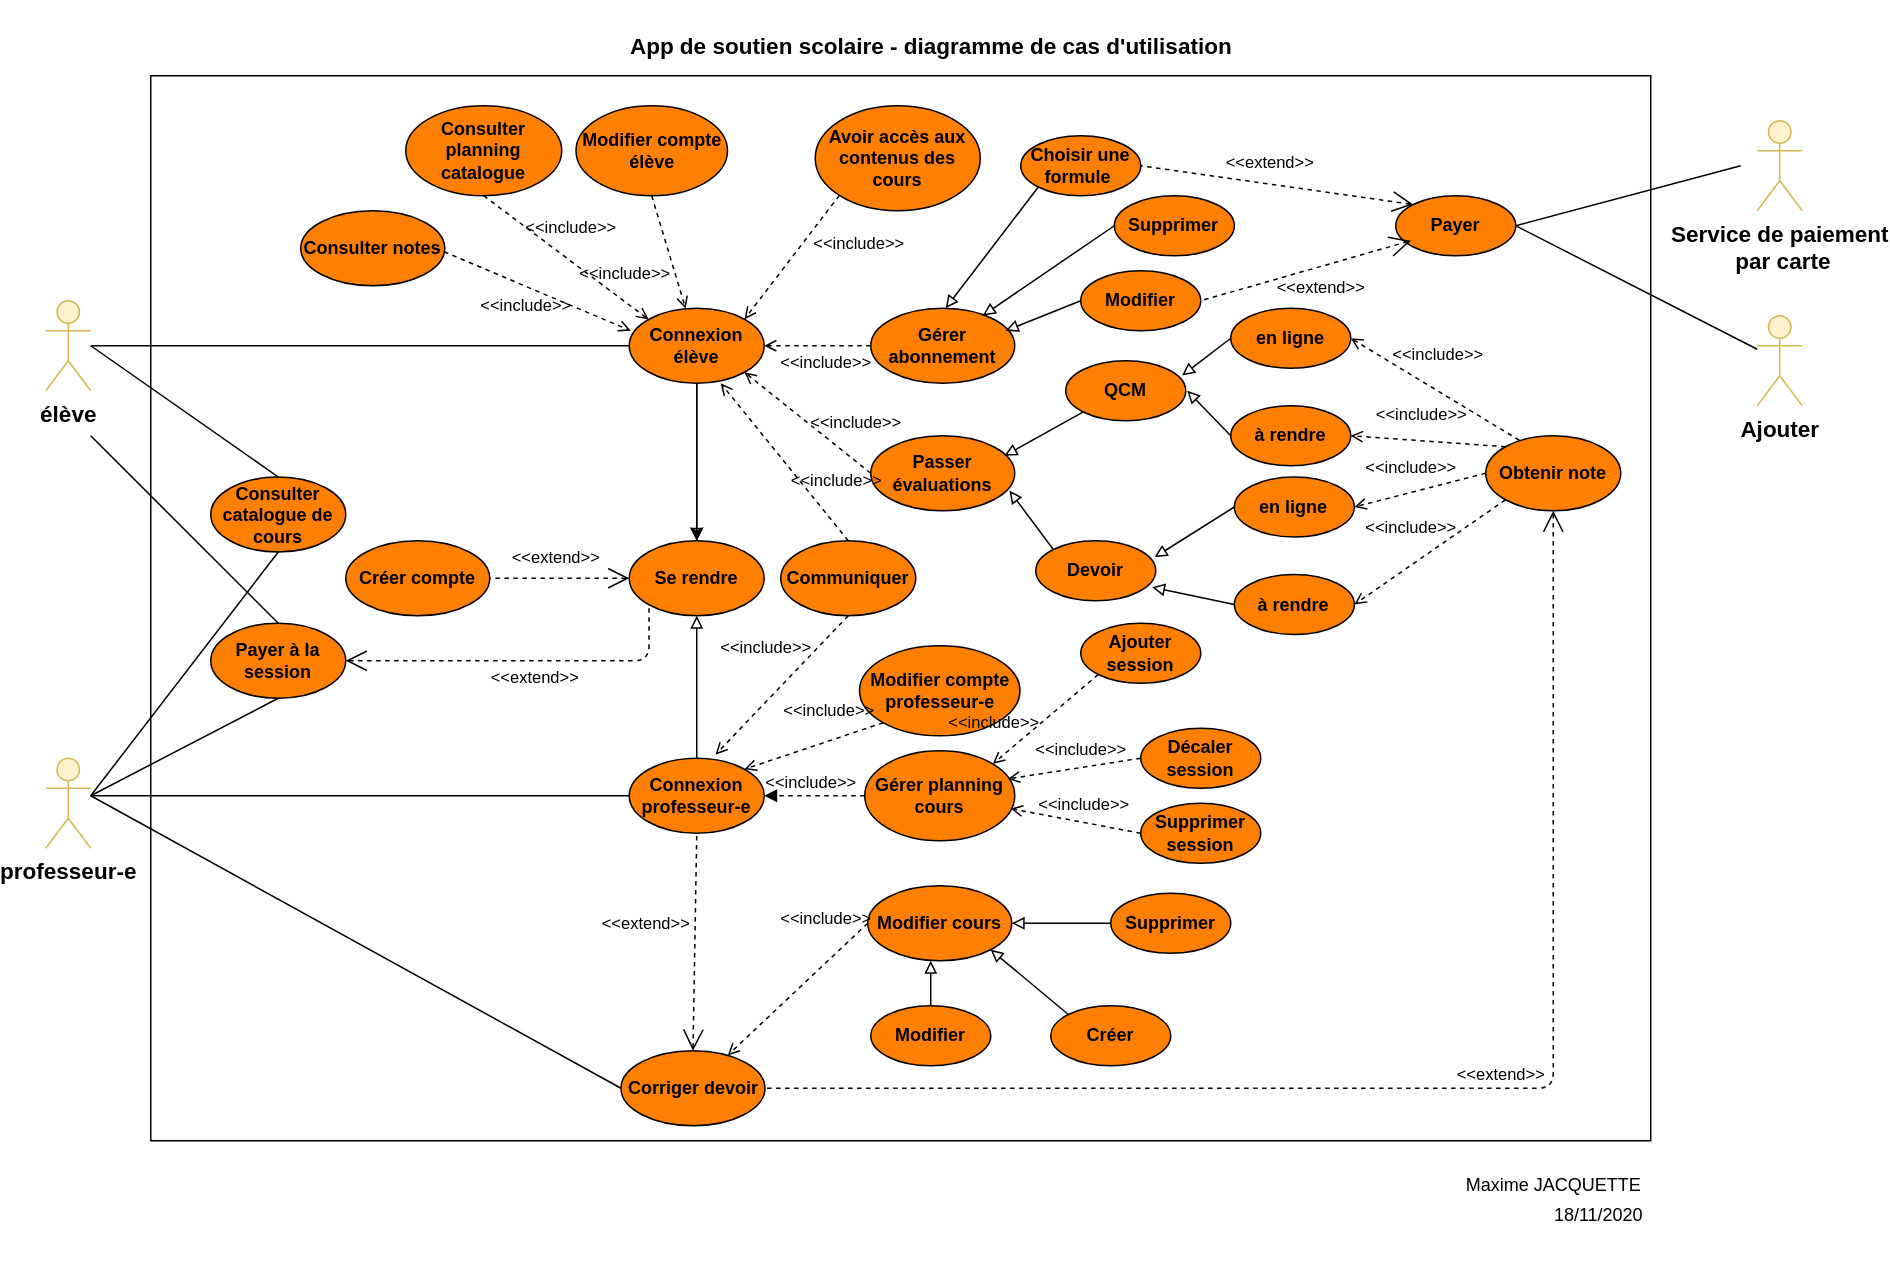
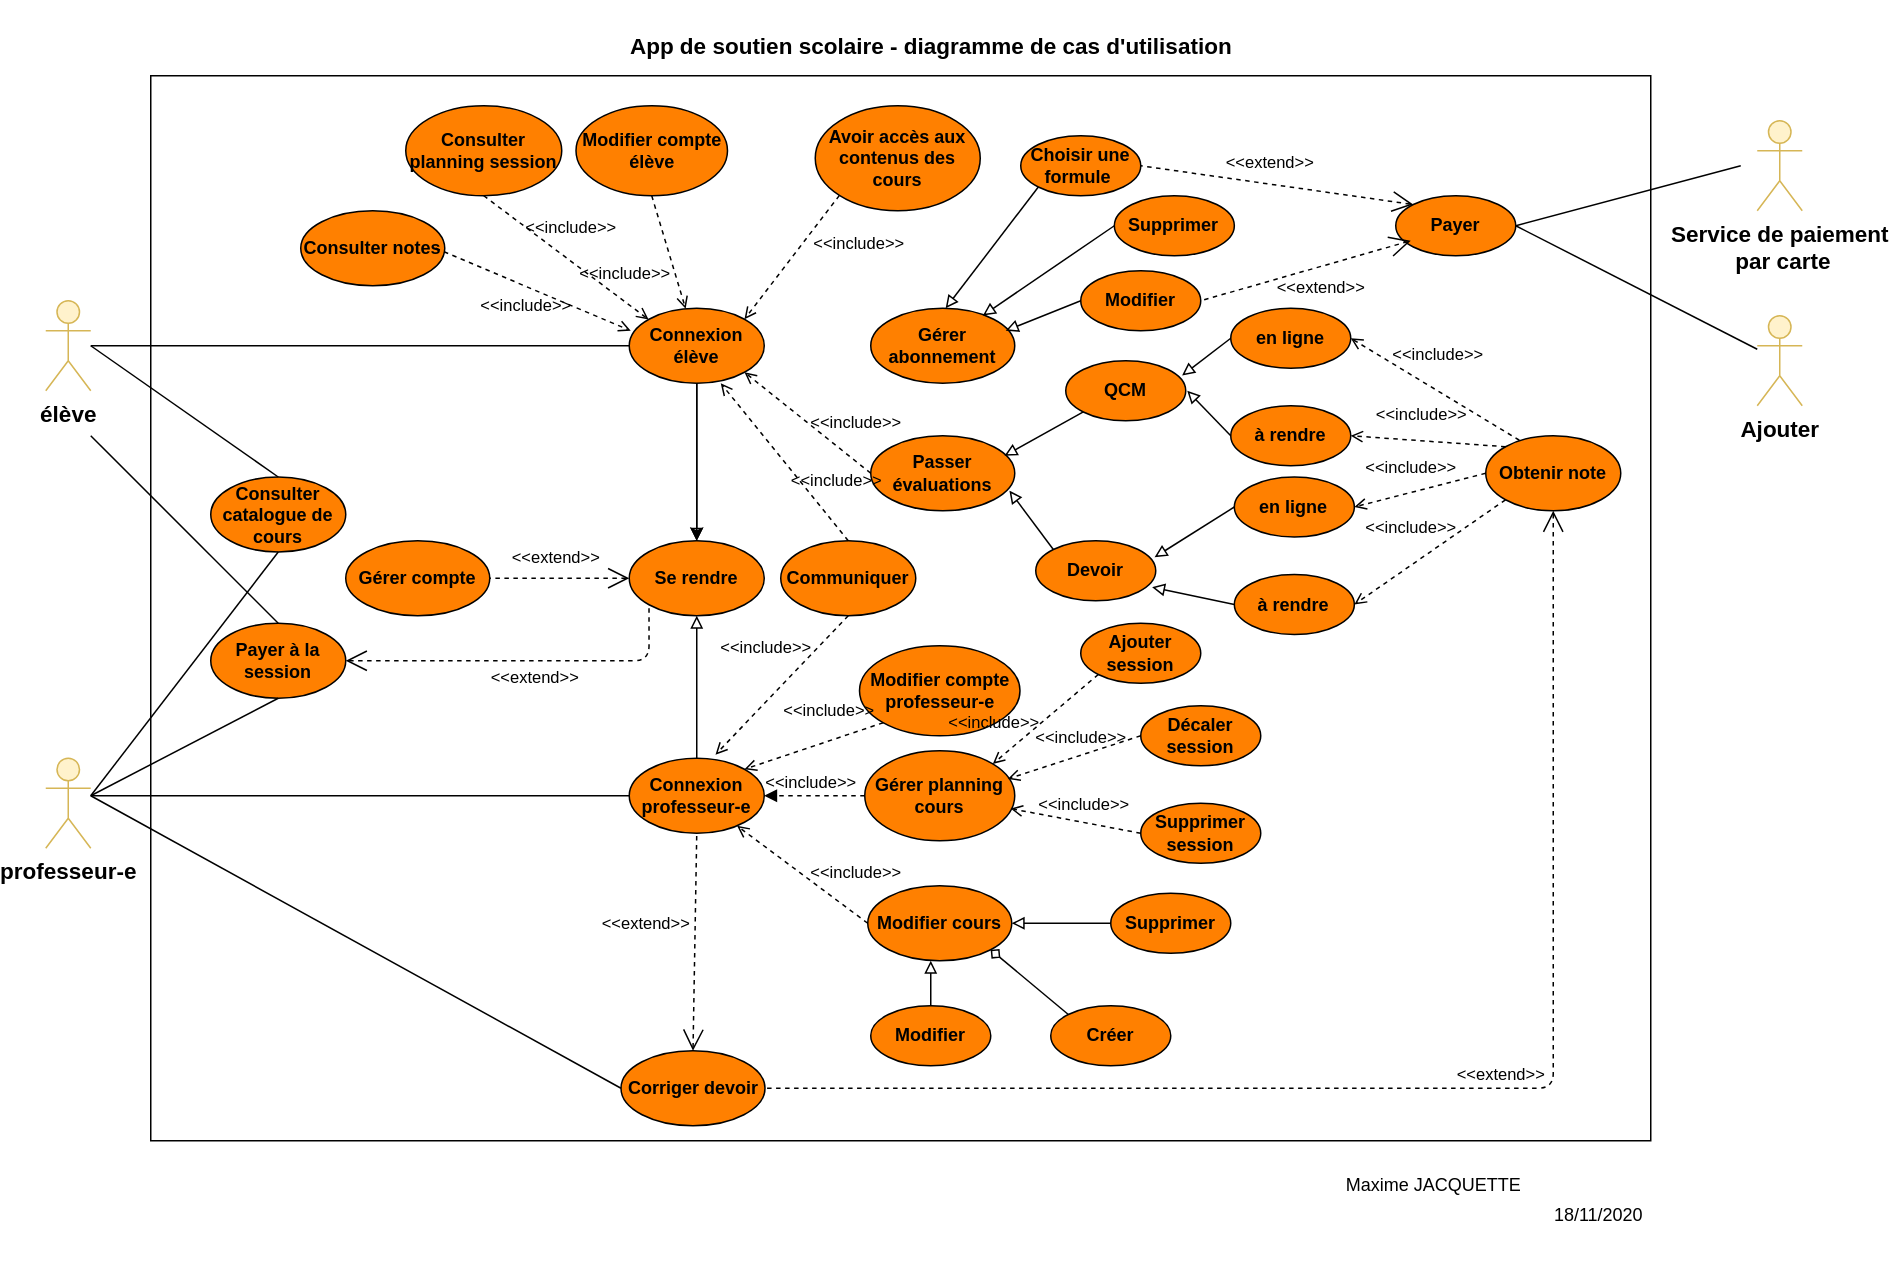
(484, 151) -> (484, 151)
(820, 346) -> none
(418, 578) -> (418, 578)
(1201, 758) -> (1201, 736)
(1001, 958) -> (1000, 958)
(799, 988) -> (804, 876)
(1553, 1186) -> (1433, 1186)
